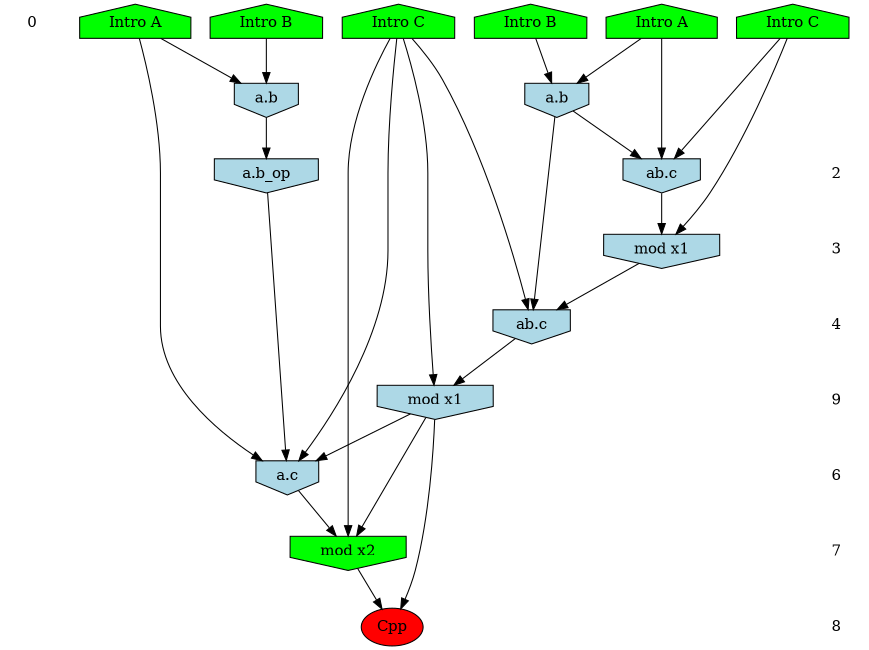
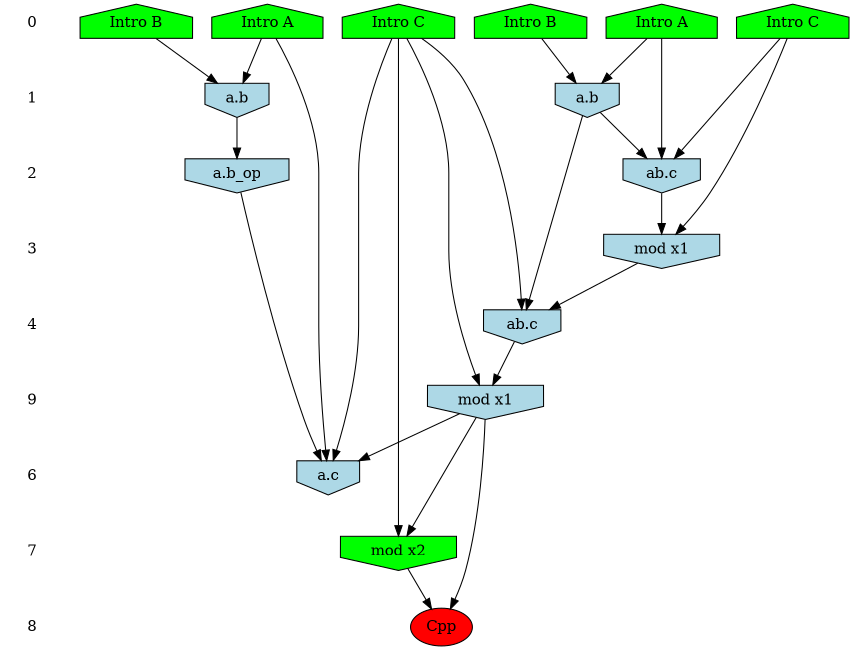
none -> (33, 99)
(314, 509) -> none
